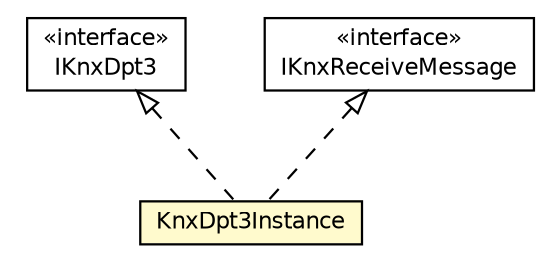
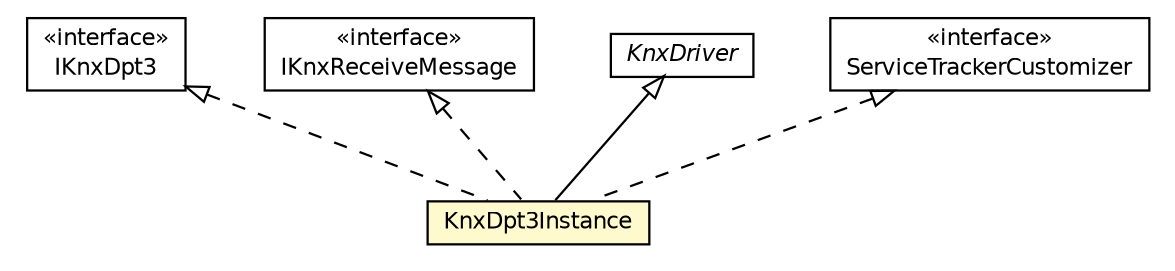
none -> (681, 54)
none -> (989, 54)
